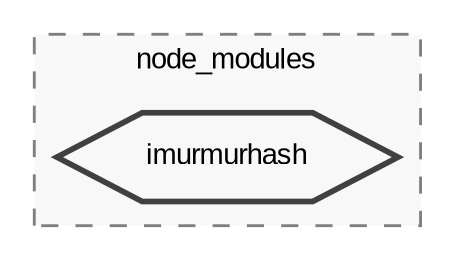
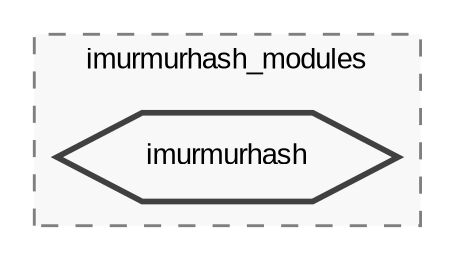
(227, 61) -> (227, 61)
